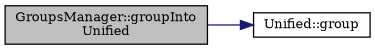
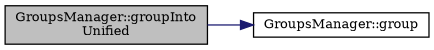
(312, 25) -> (341, 25)
